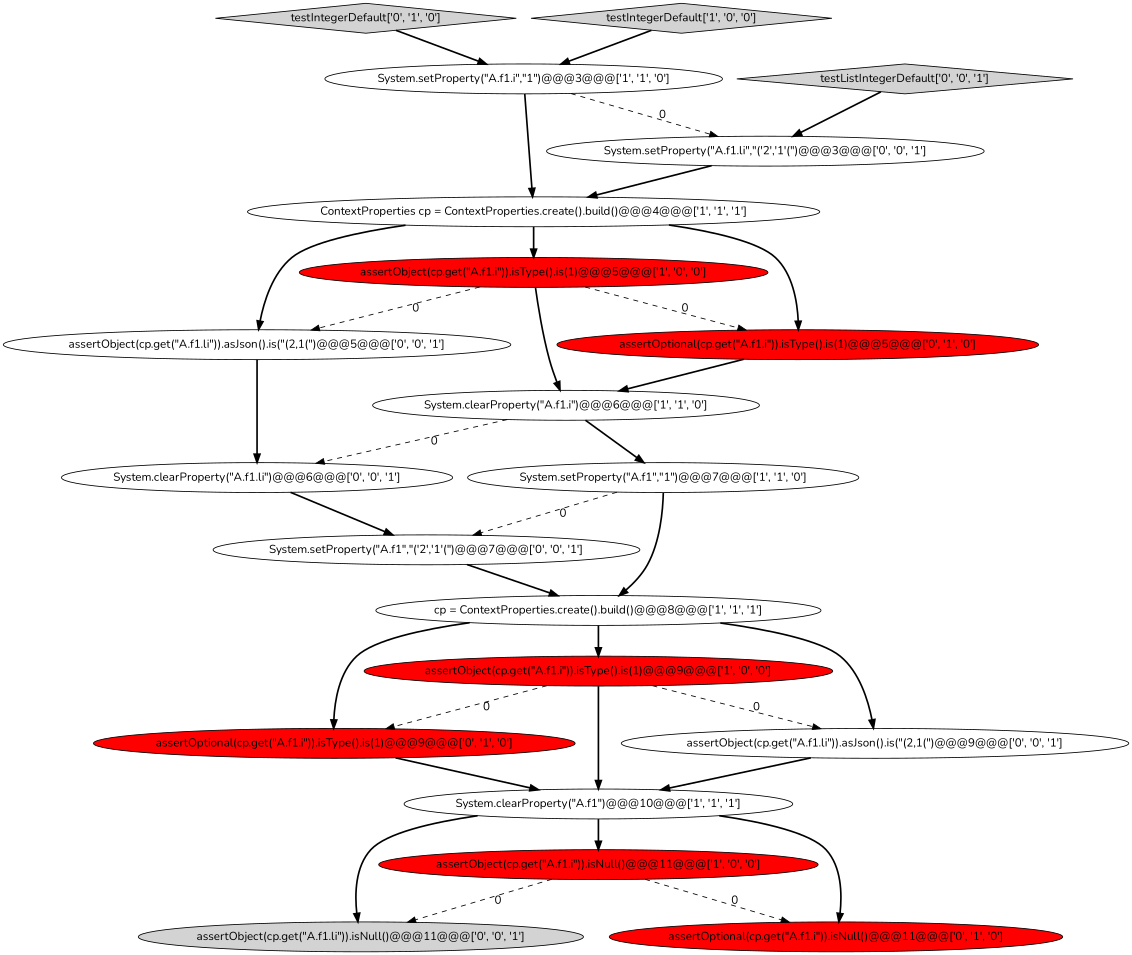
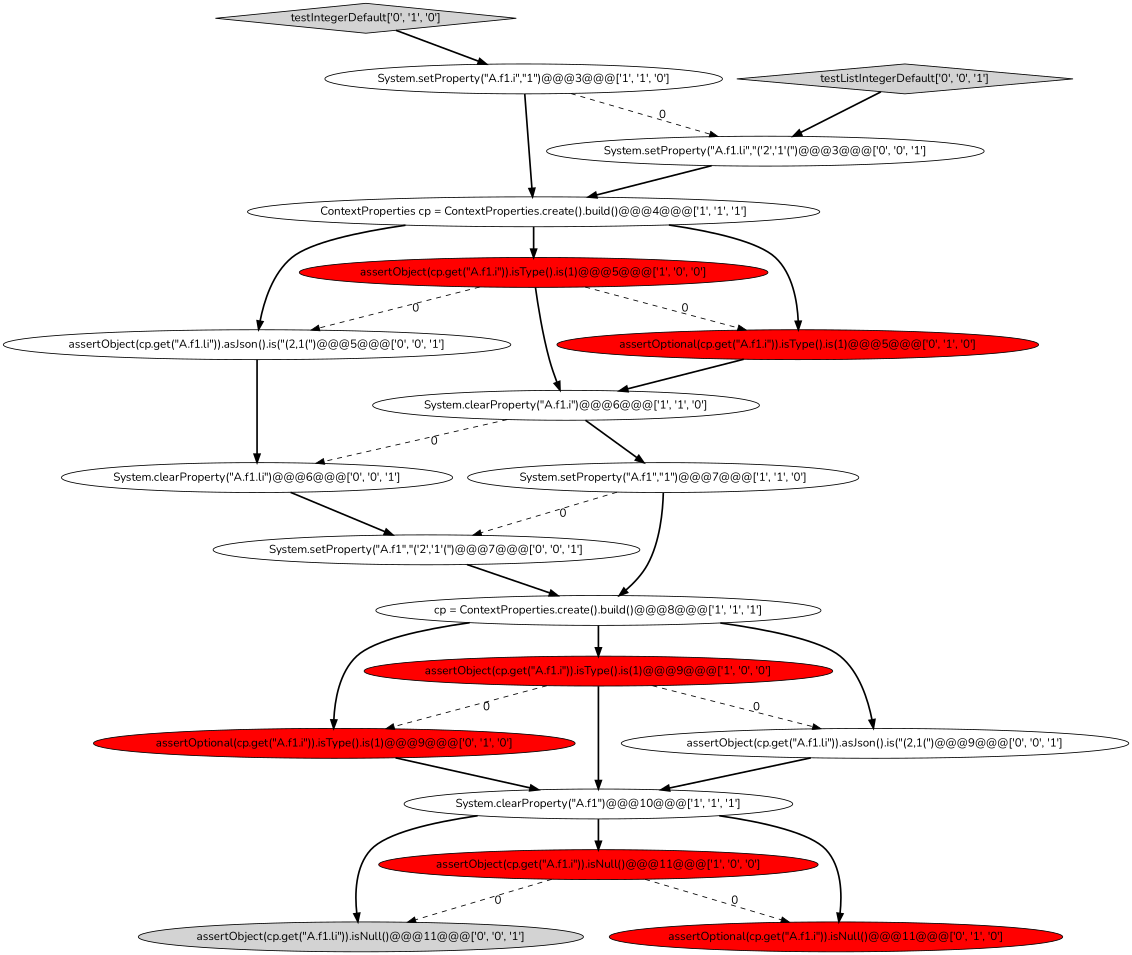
(681, 18) -> none
